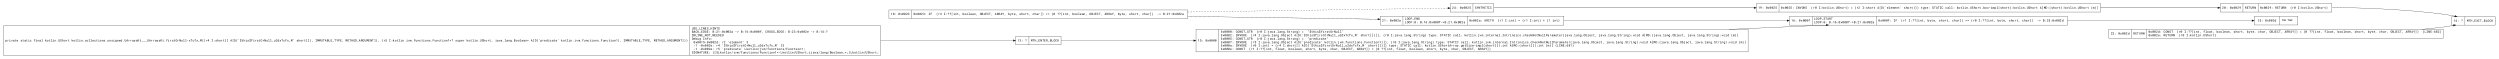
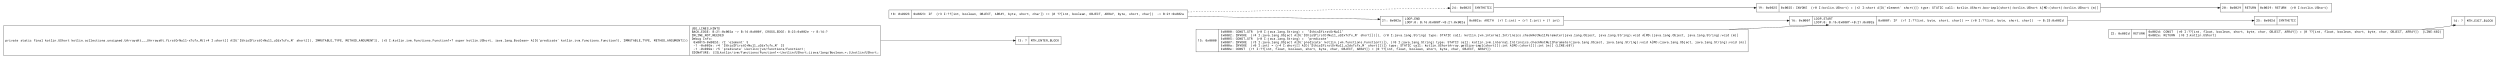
(2394, 10) -> none
(2287, 21) -> (2287, 21)
(1127, 41) -> none
